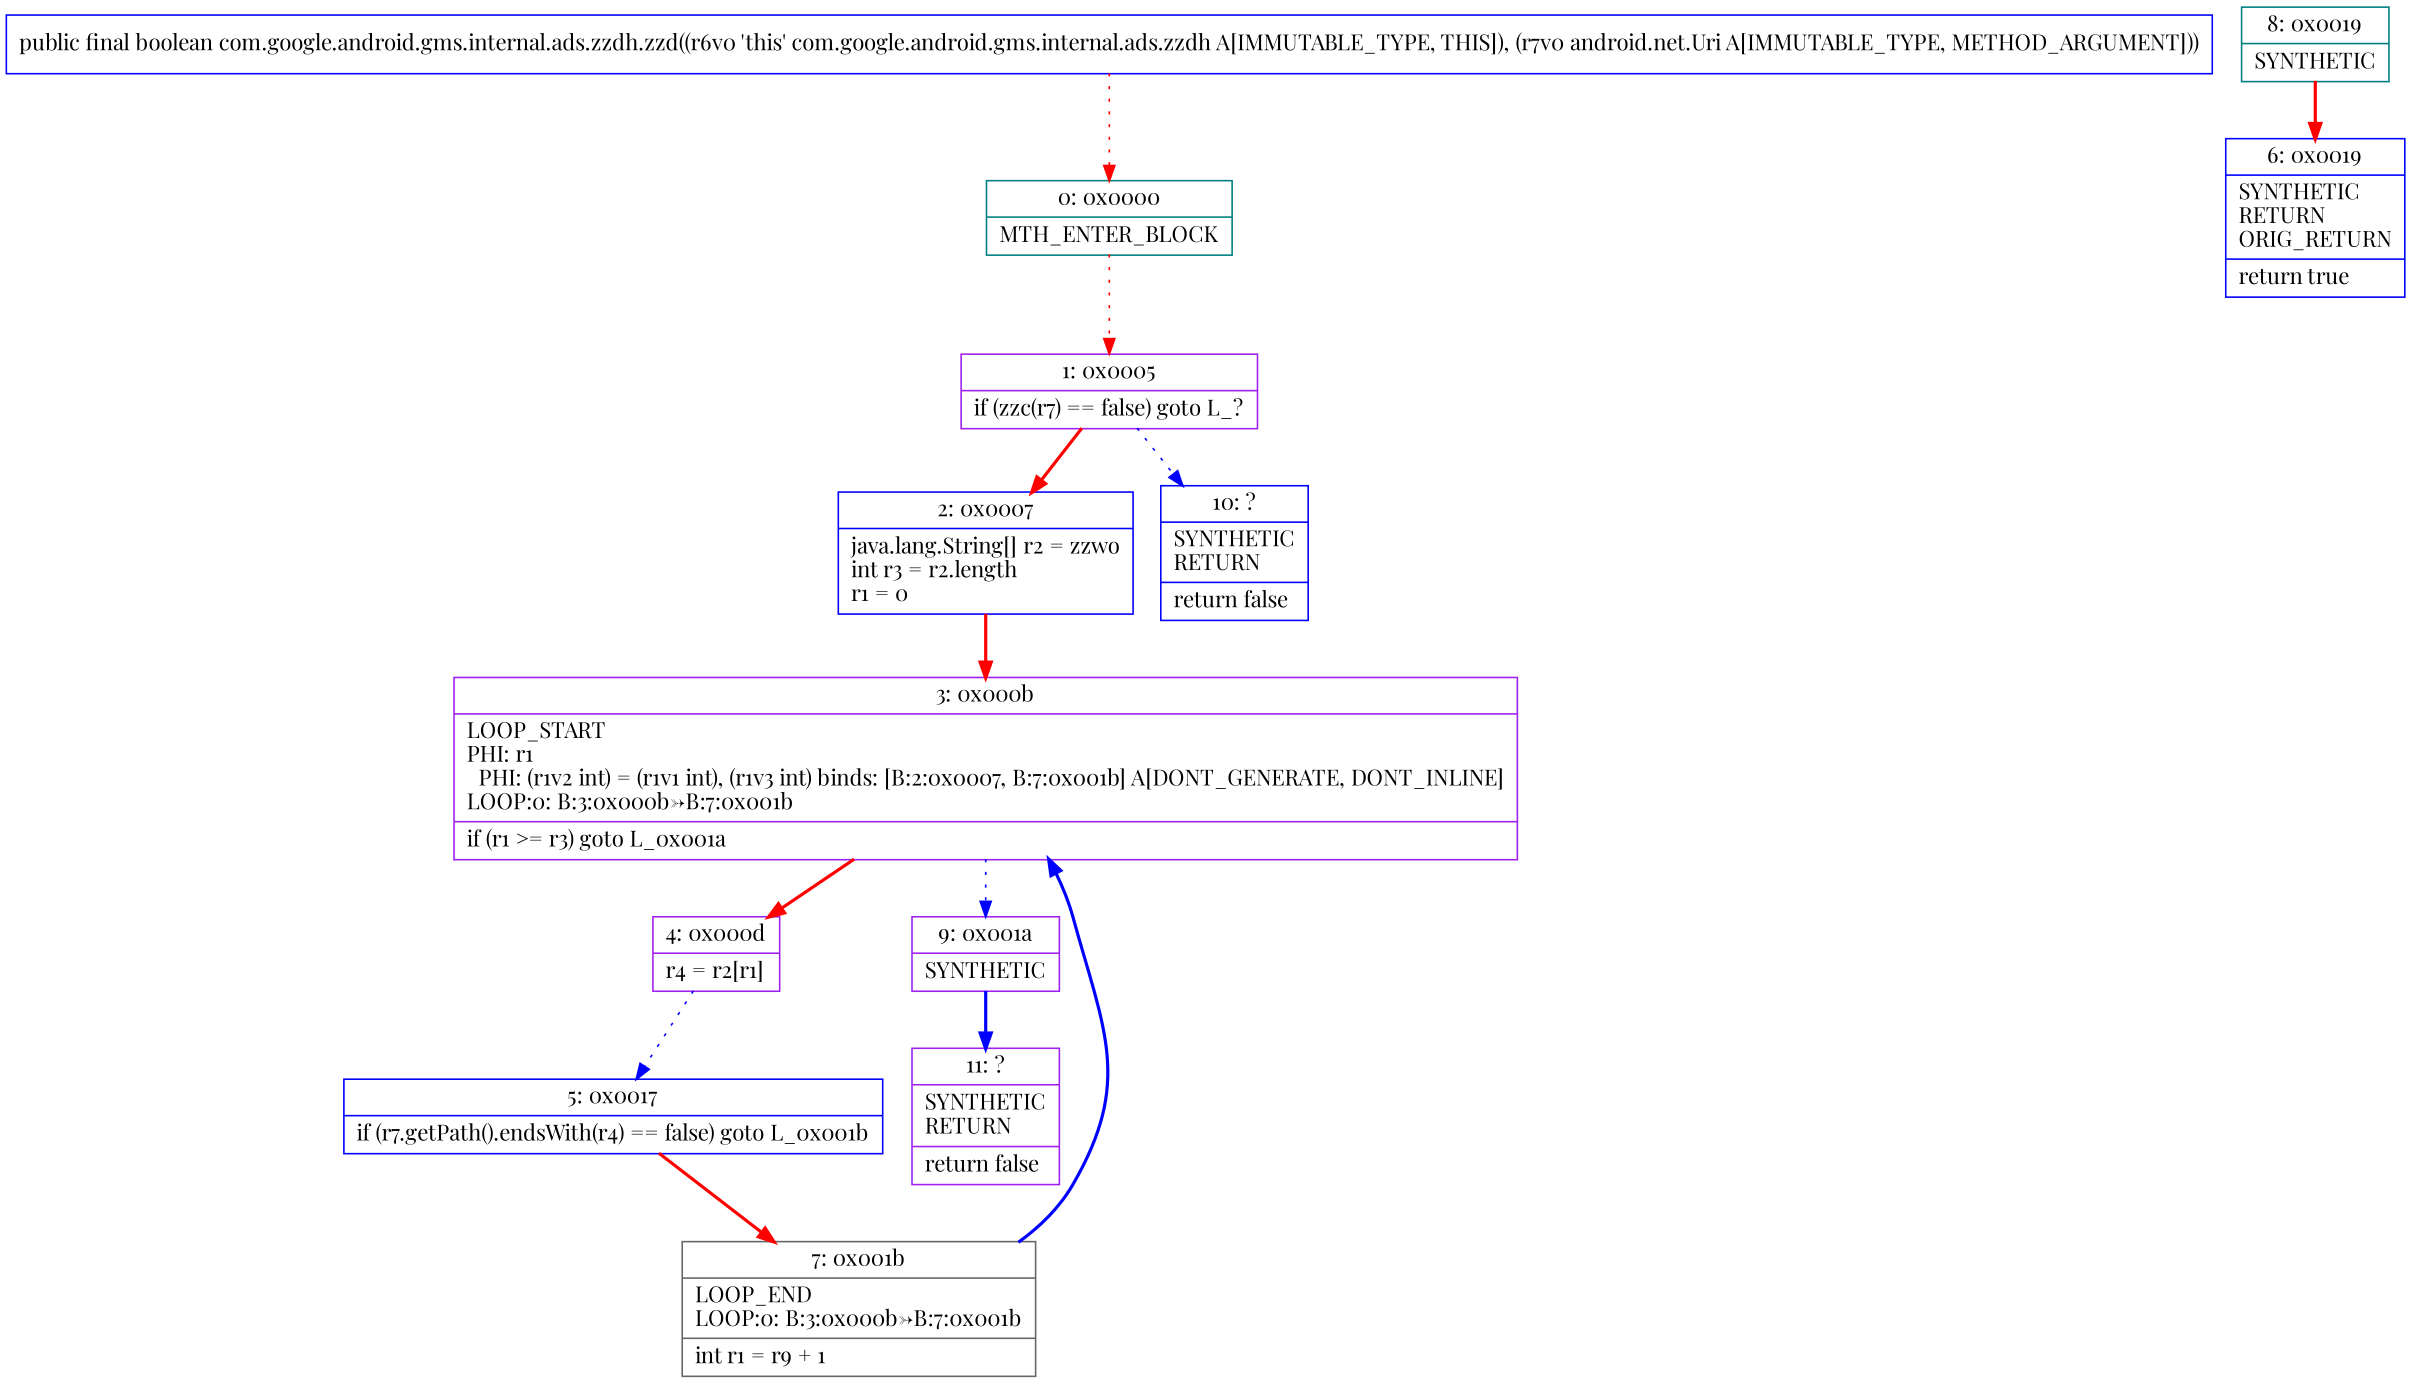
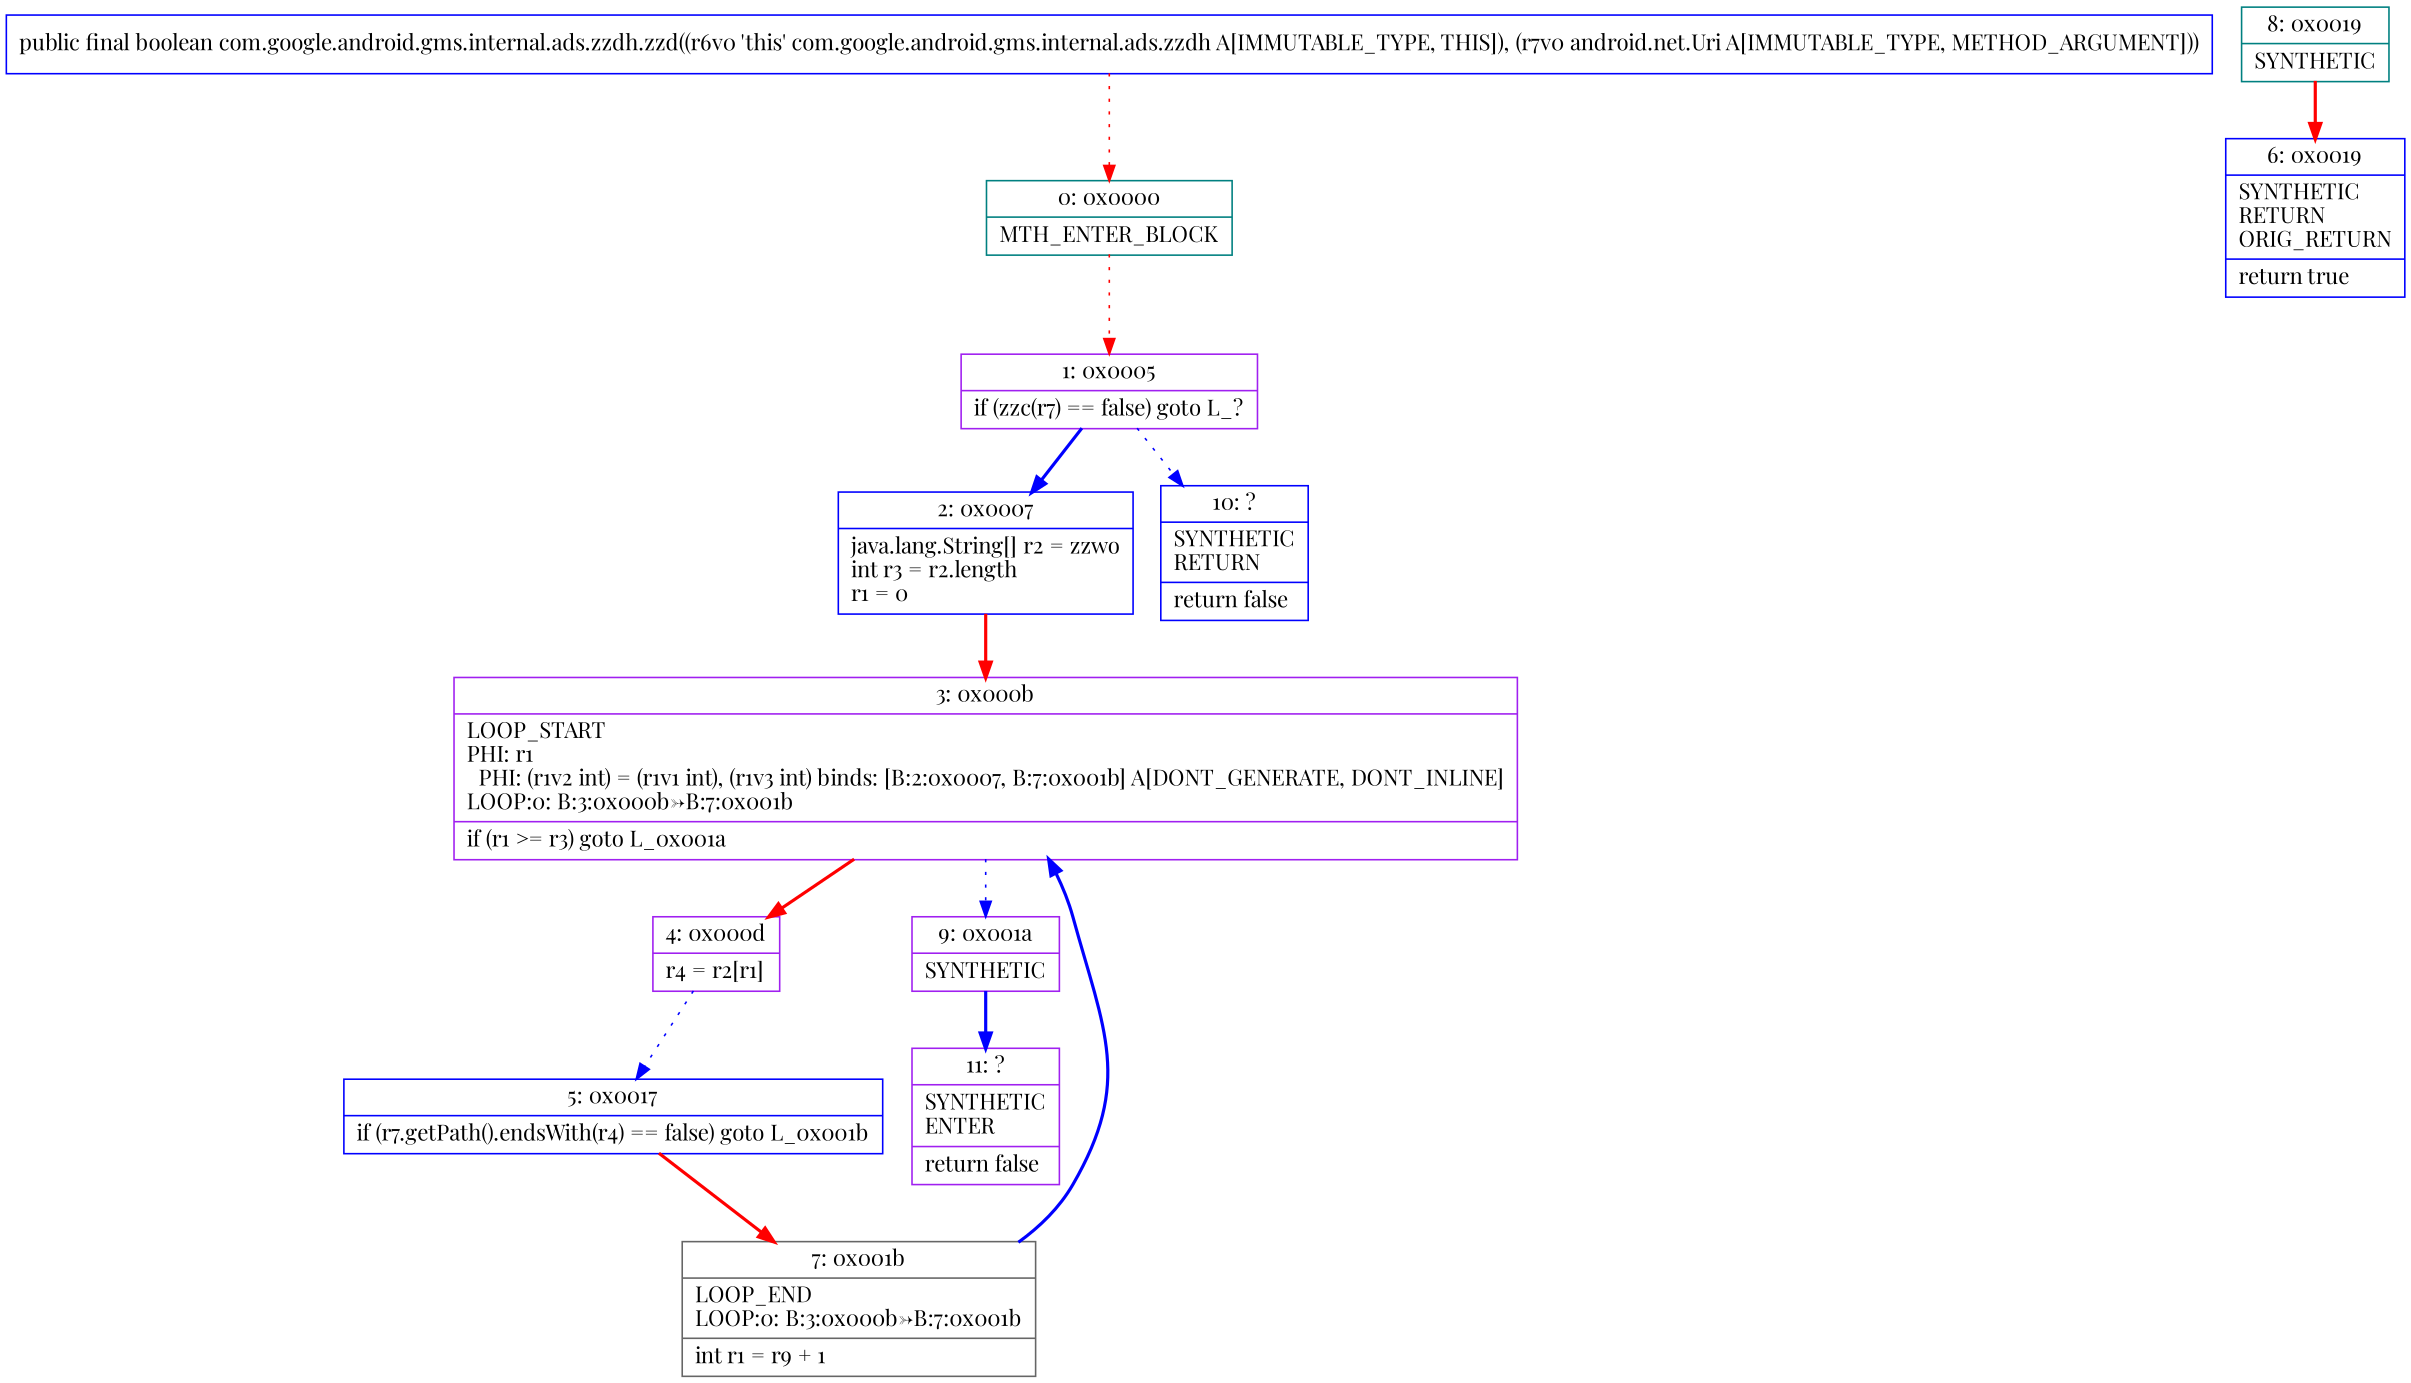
(1062, 454) -> (1062, 454)
(968, 1127) -> (960, 1127)
